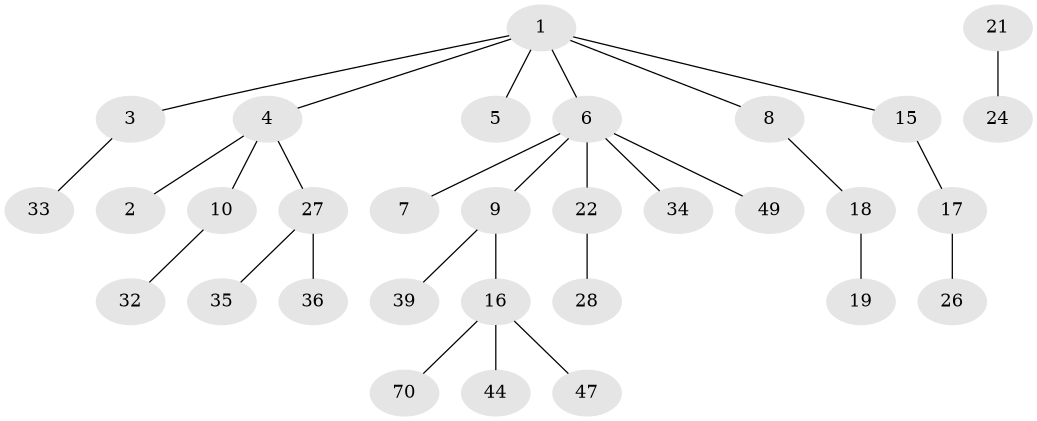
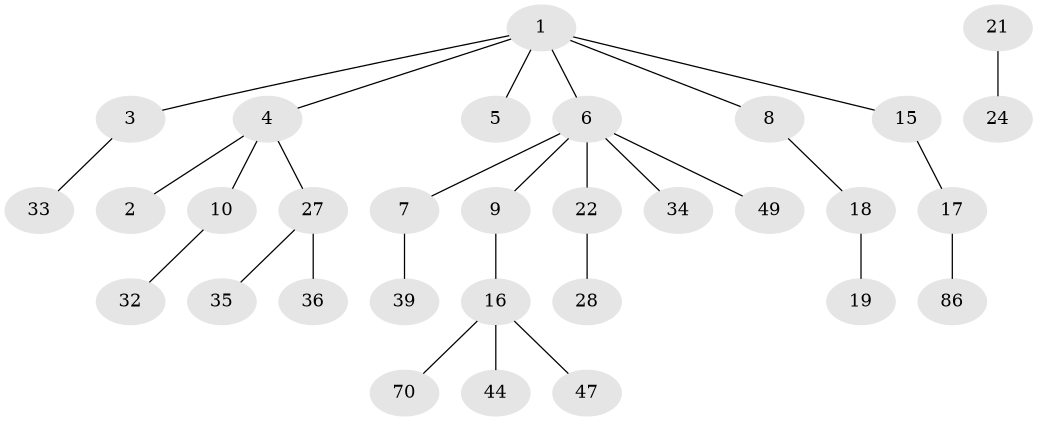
(450, 256) -> (405, 256)
(952, 302) -> (952, 302)
